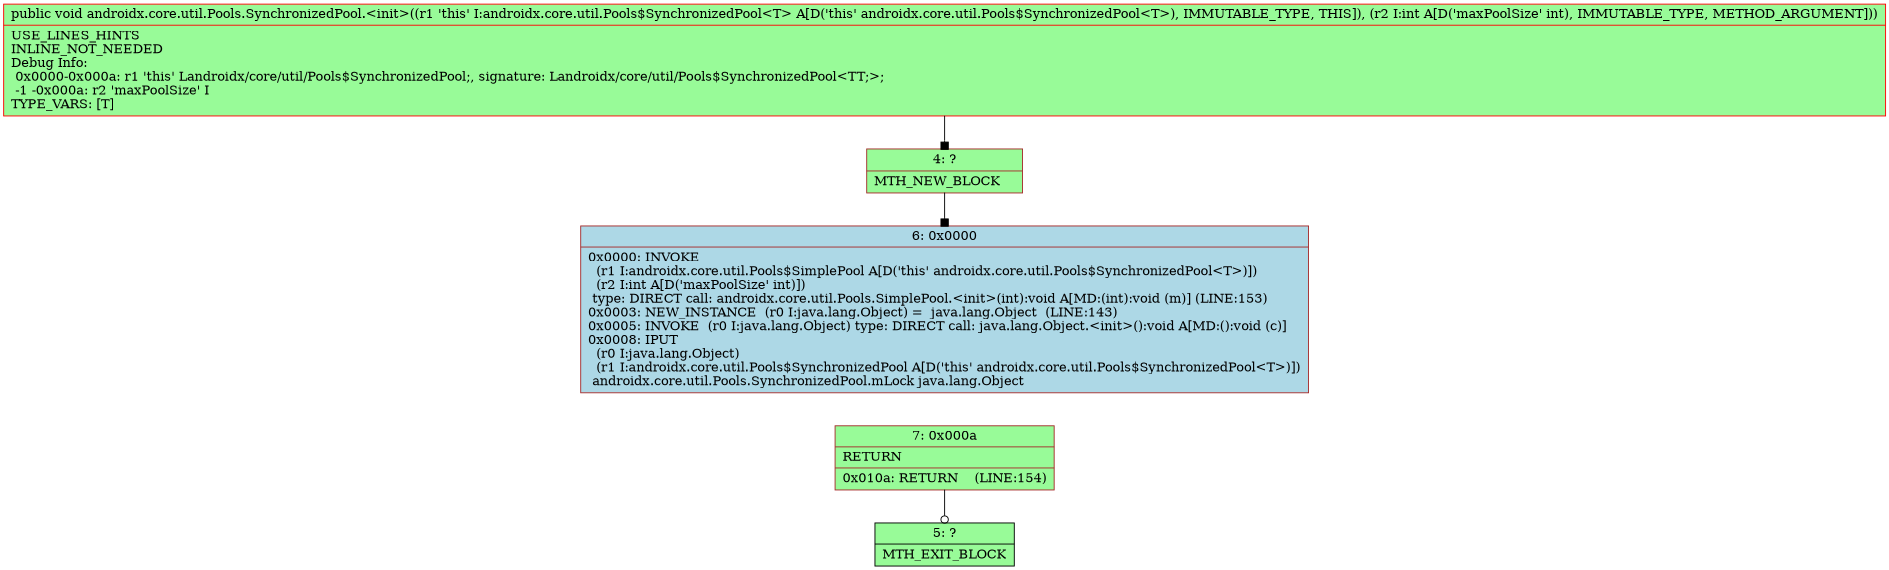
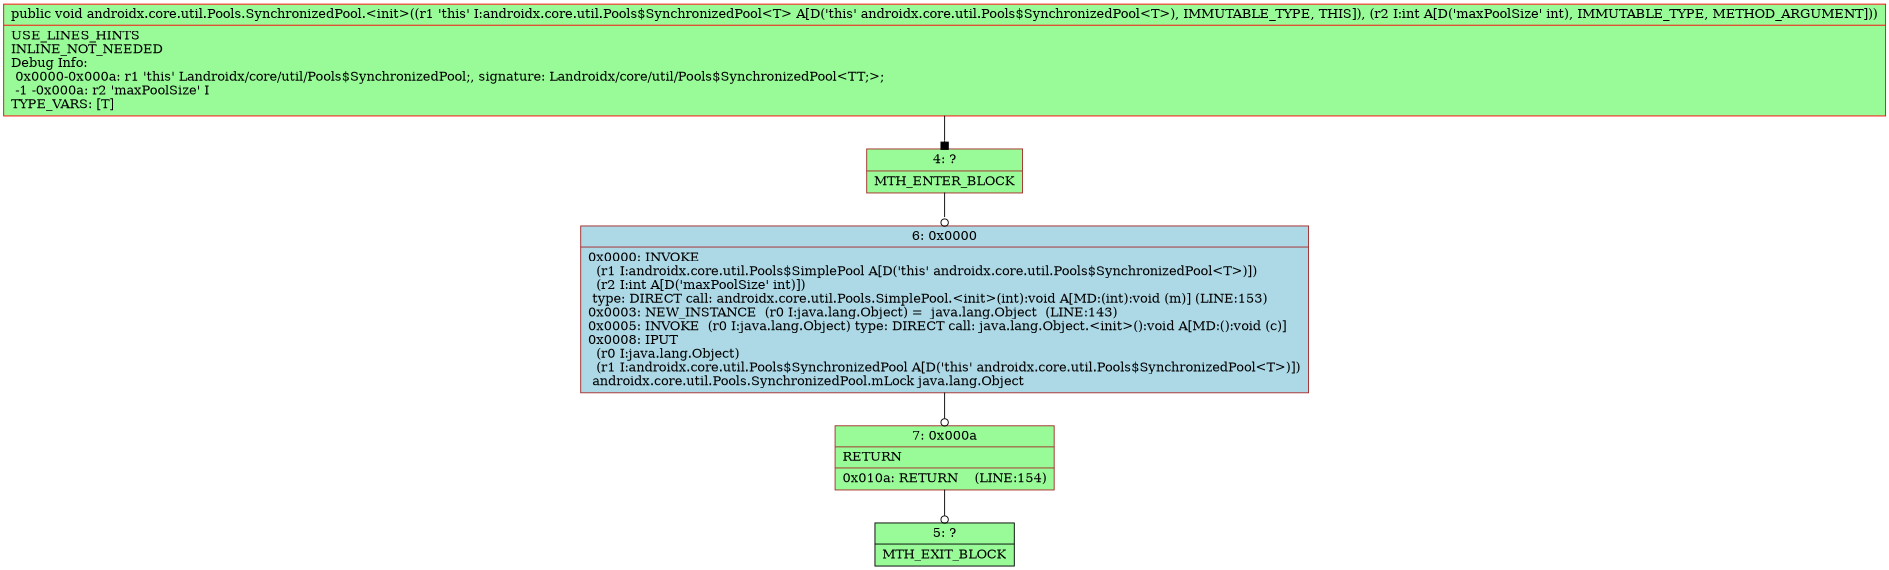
(937, 182) -> (945, 182)
(945, 205) -> (945, 205)
none -> (945, 406)
